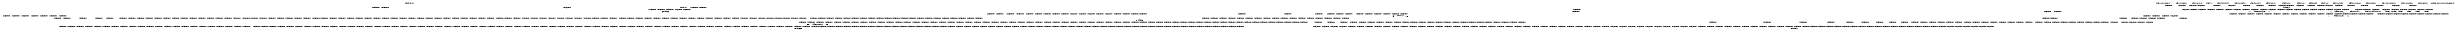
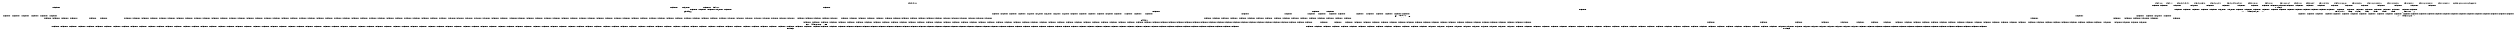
(2331, 8) -> (2257, 6)
(2339, 12) -> (2407, 12)
